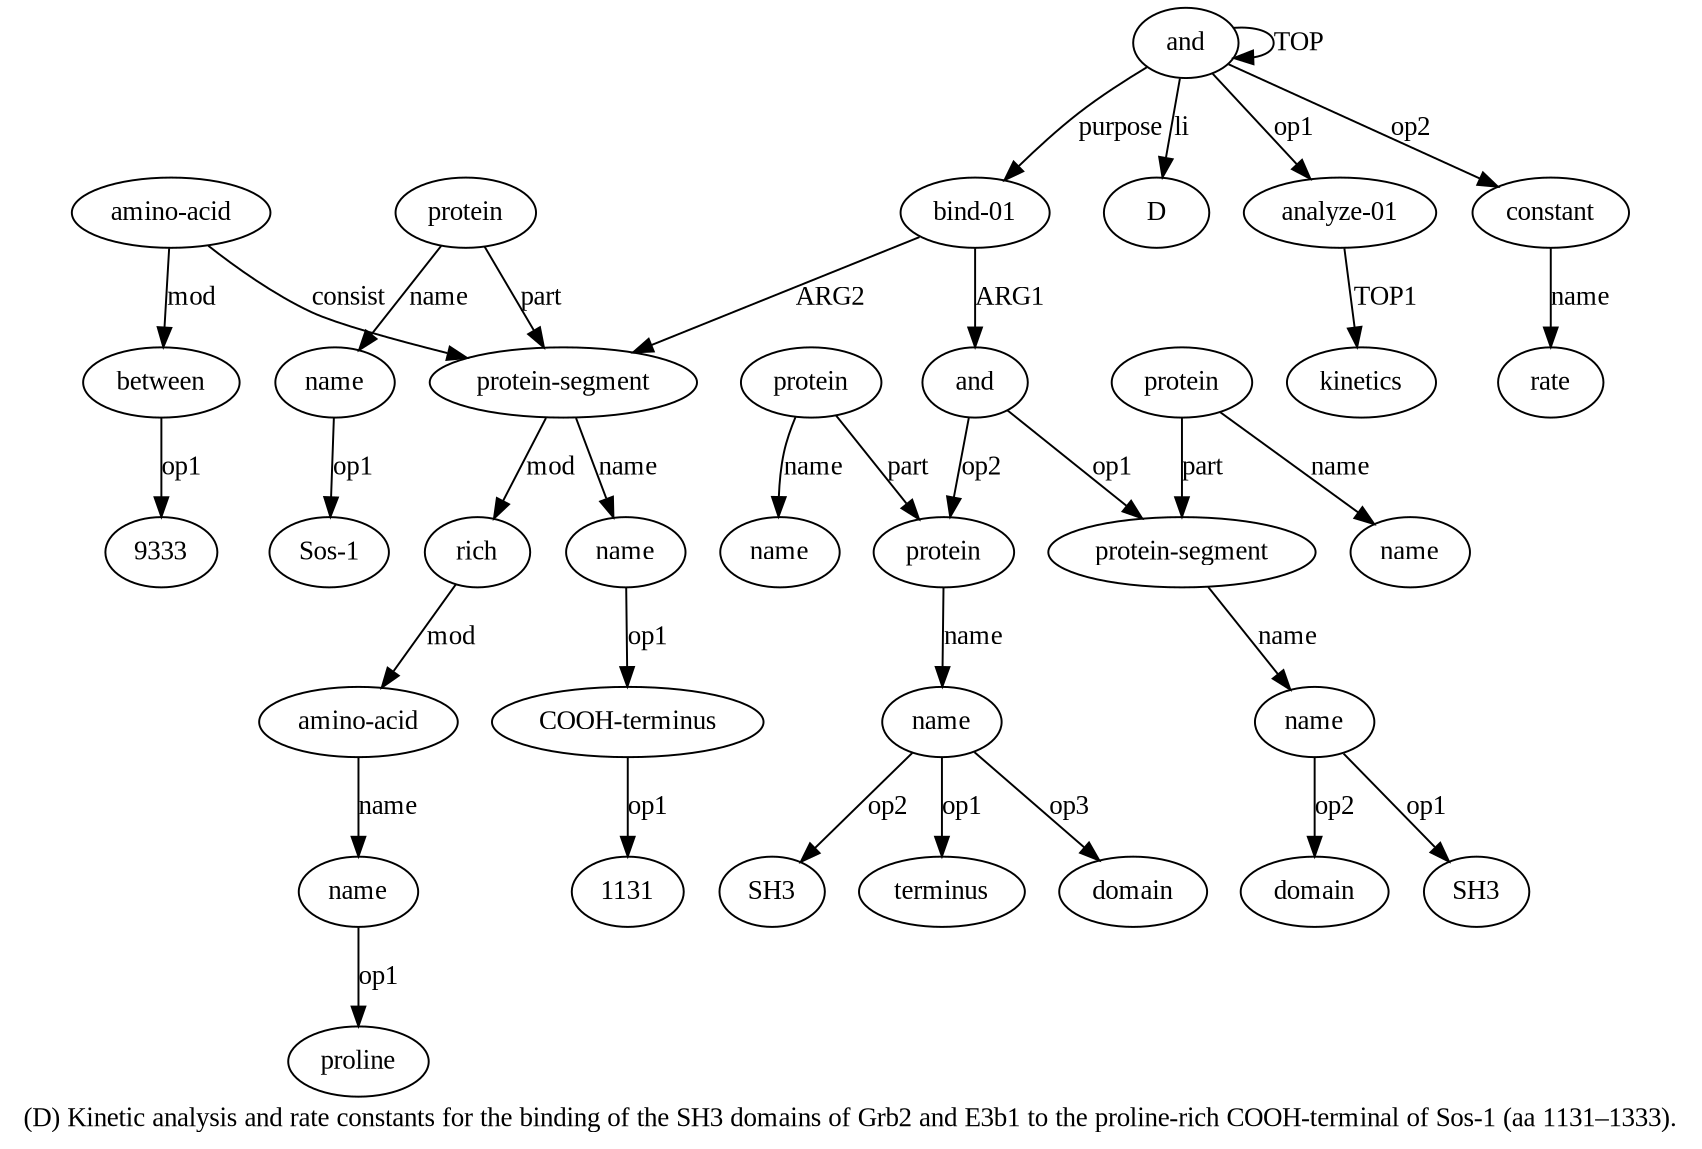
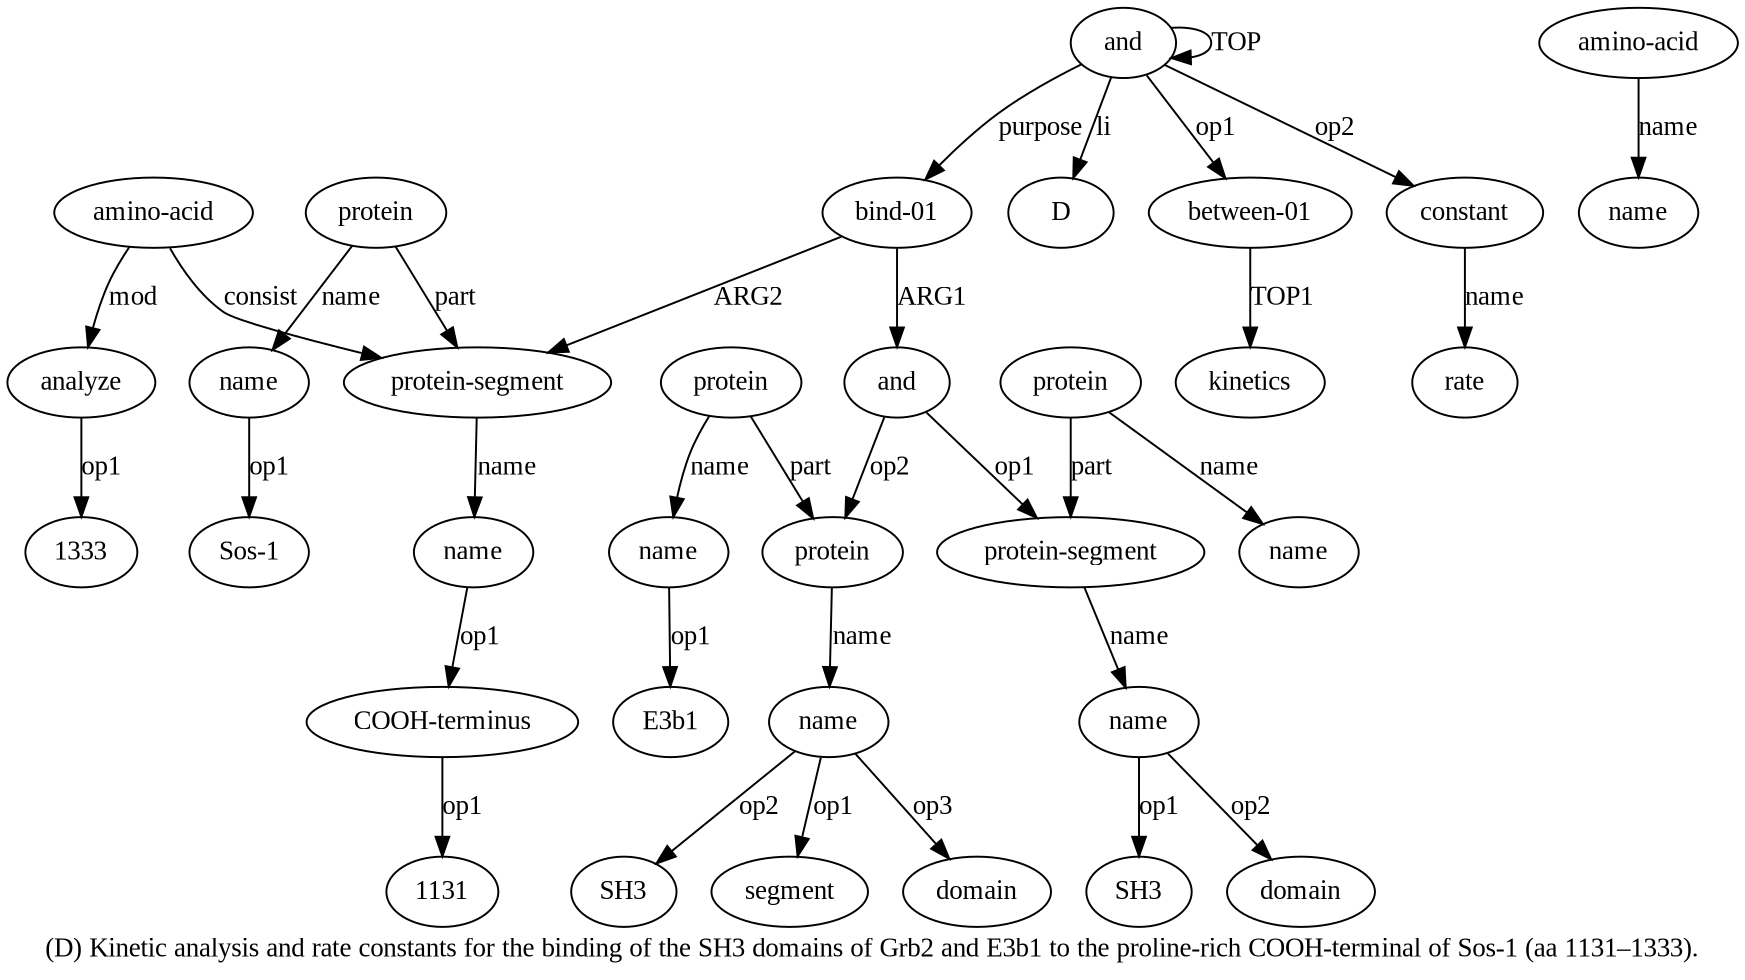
(1340, 213) -> (1250, 213)
(161, 382) -> (81, 382)
(161, 552) -> (81, 552)
(478, 552) -> none
none -> (671, 722)
(942, 892) -> (790, 892)
(358, 1062) -> none
